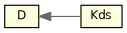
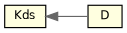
(66, 16) -> (73, 16)
